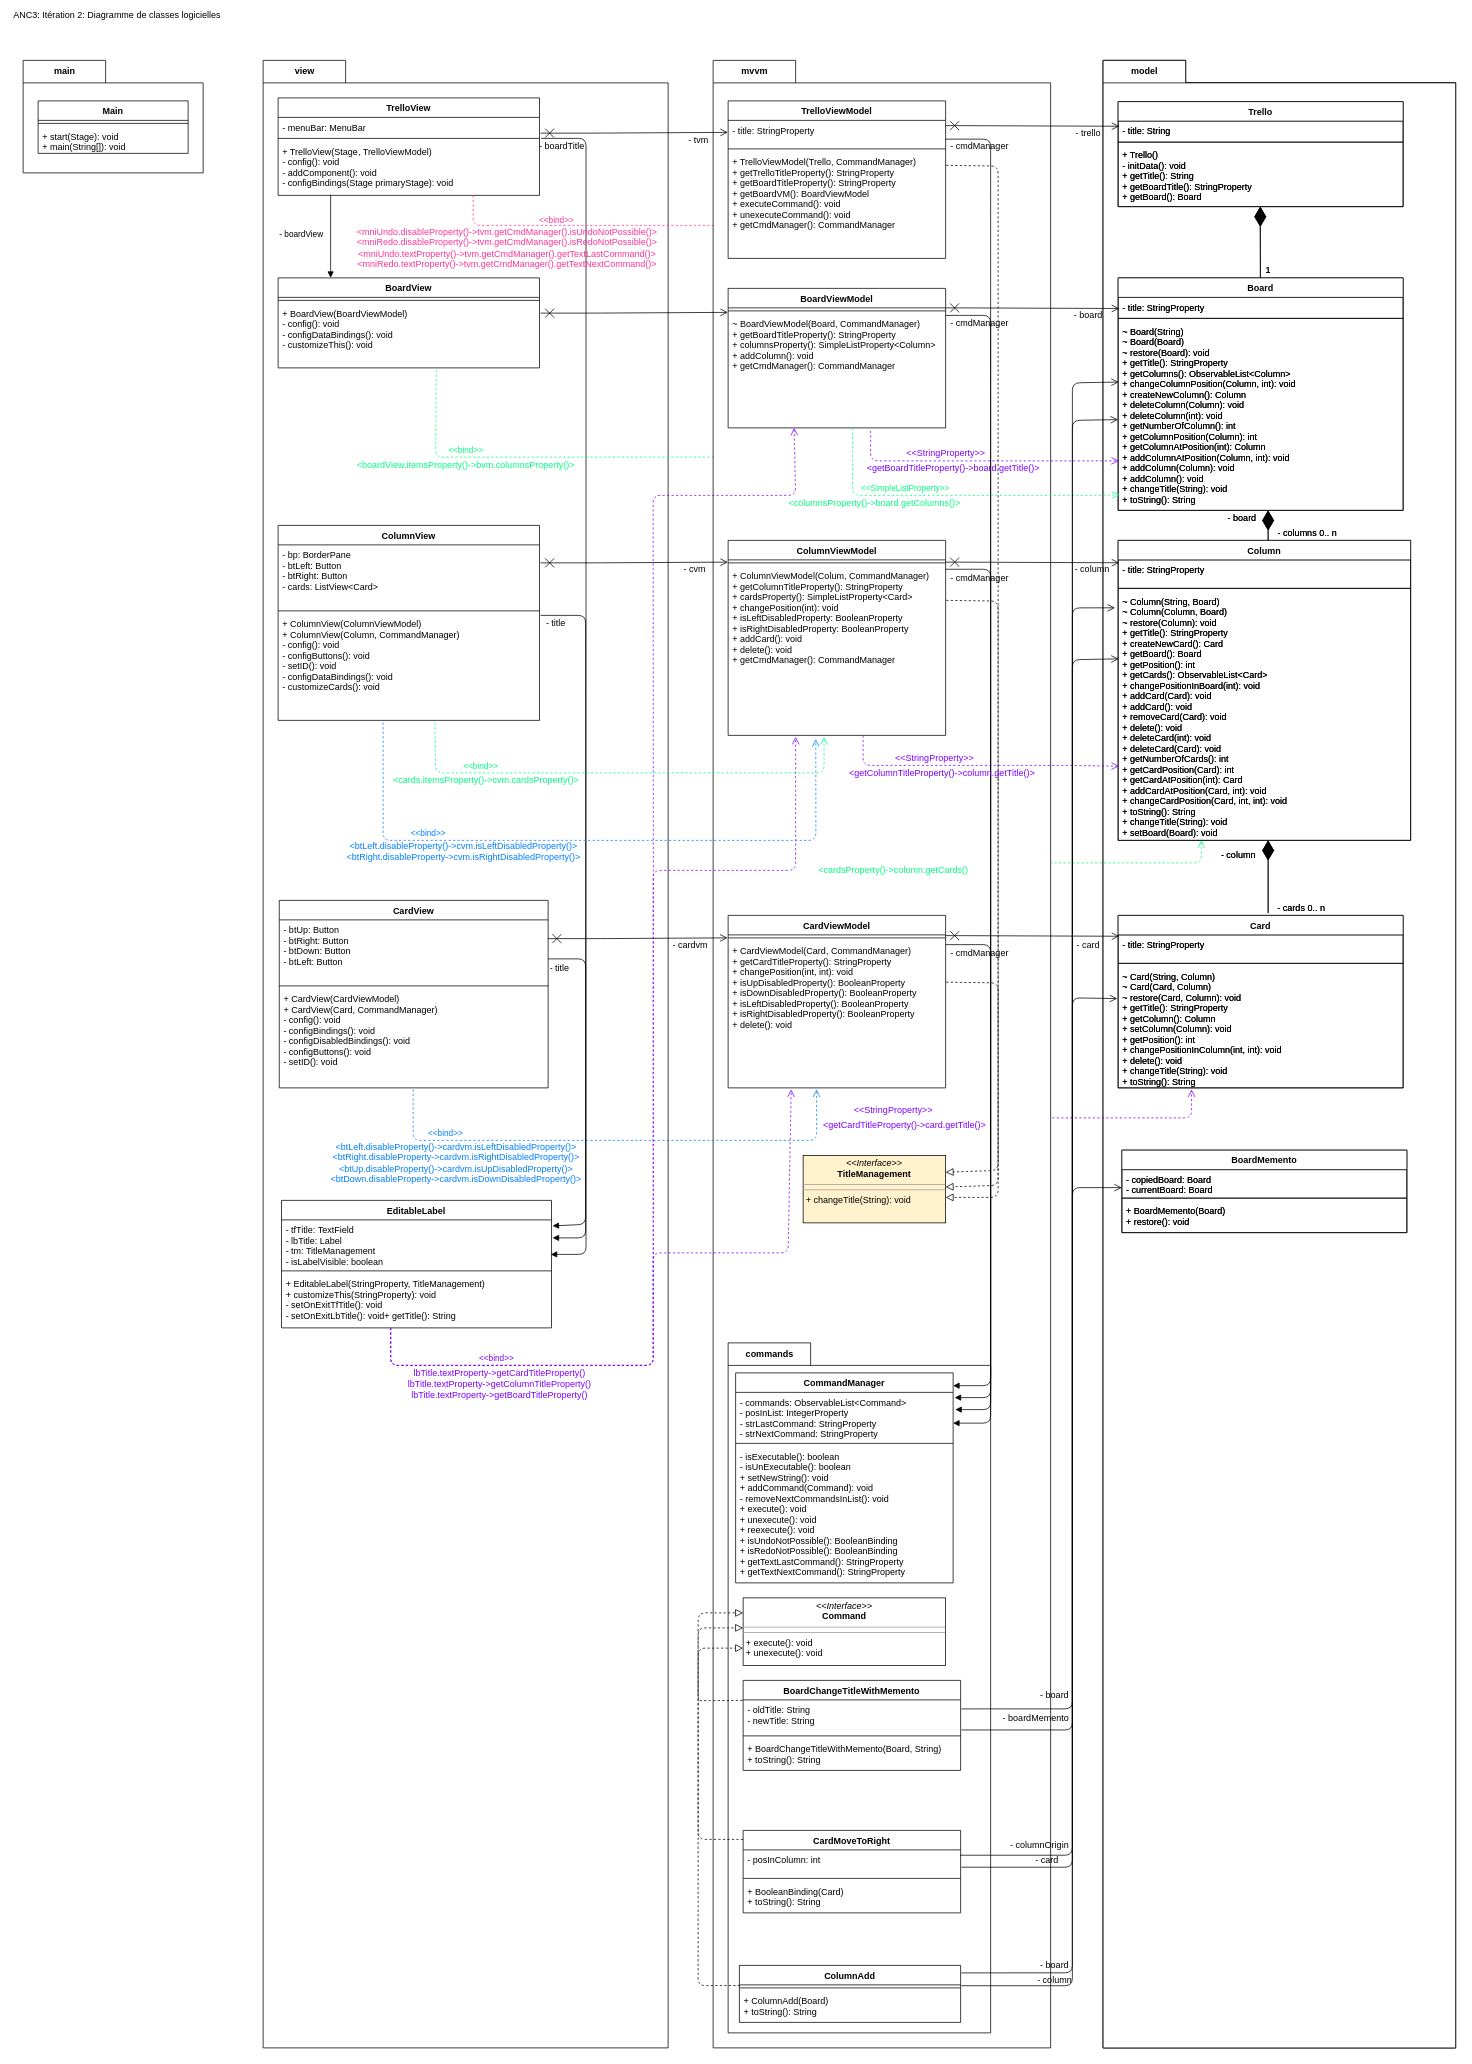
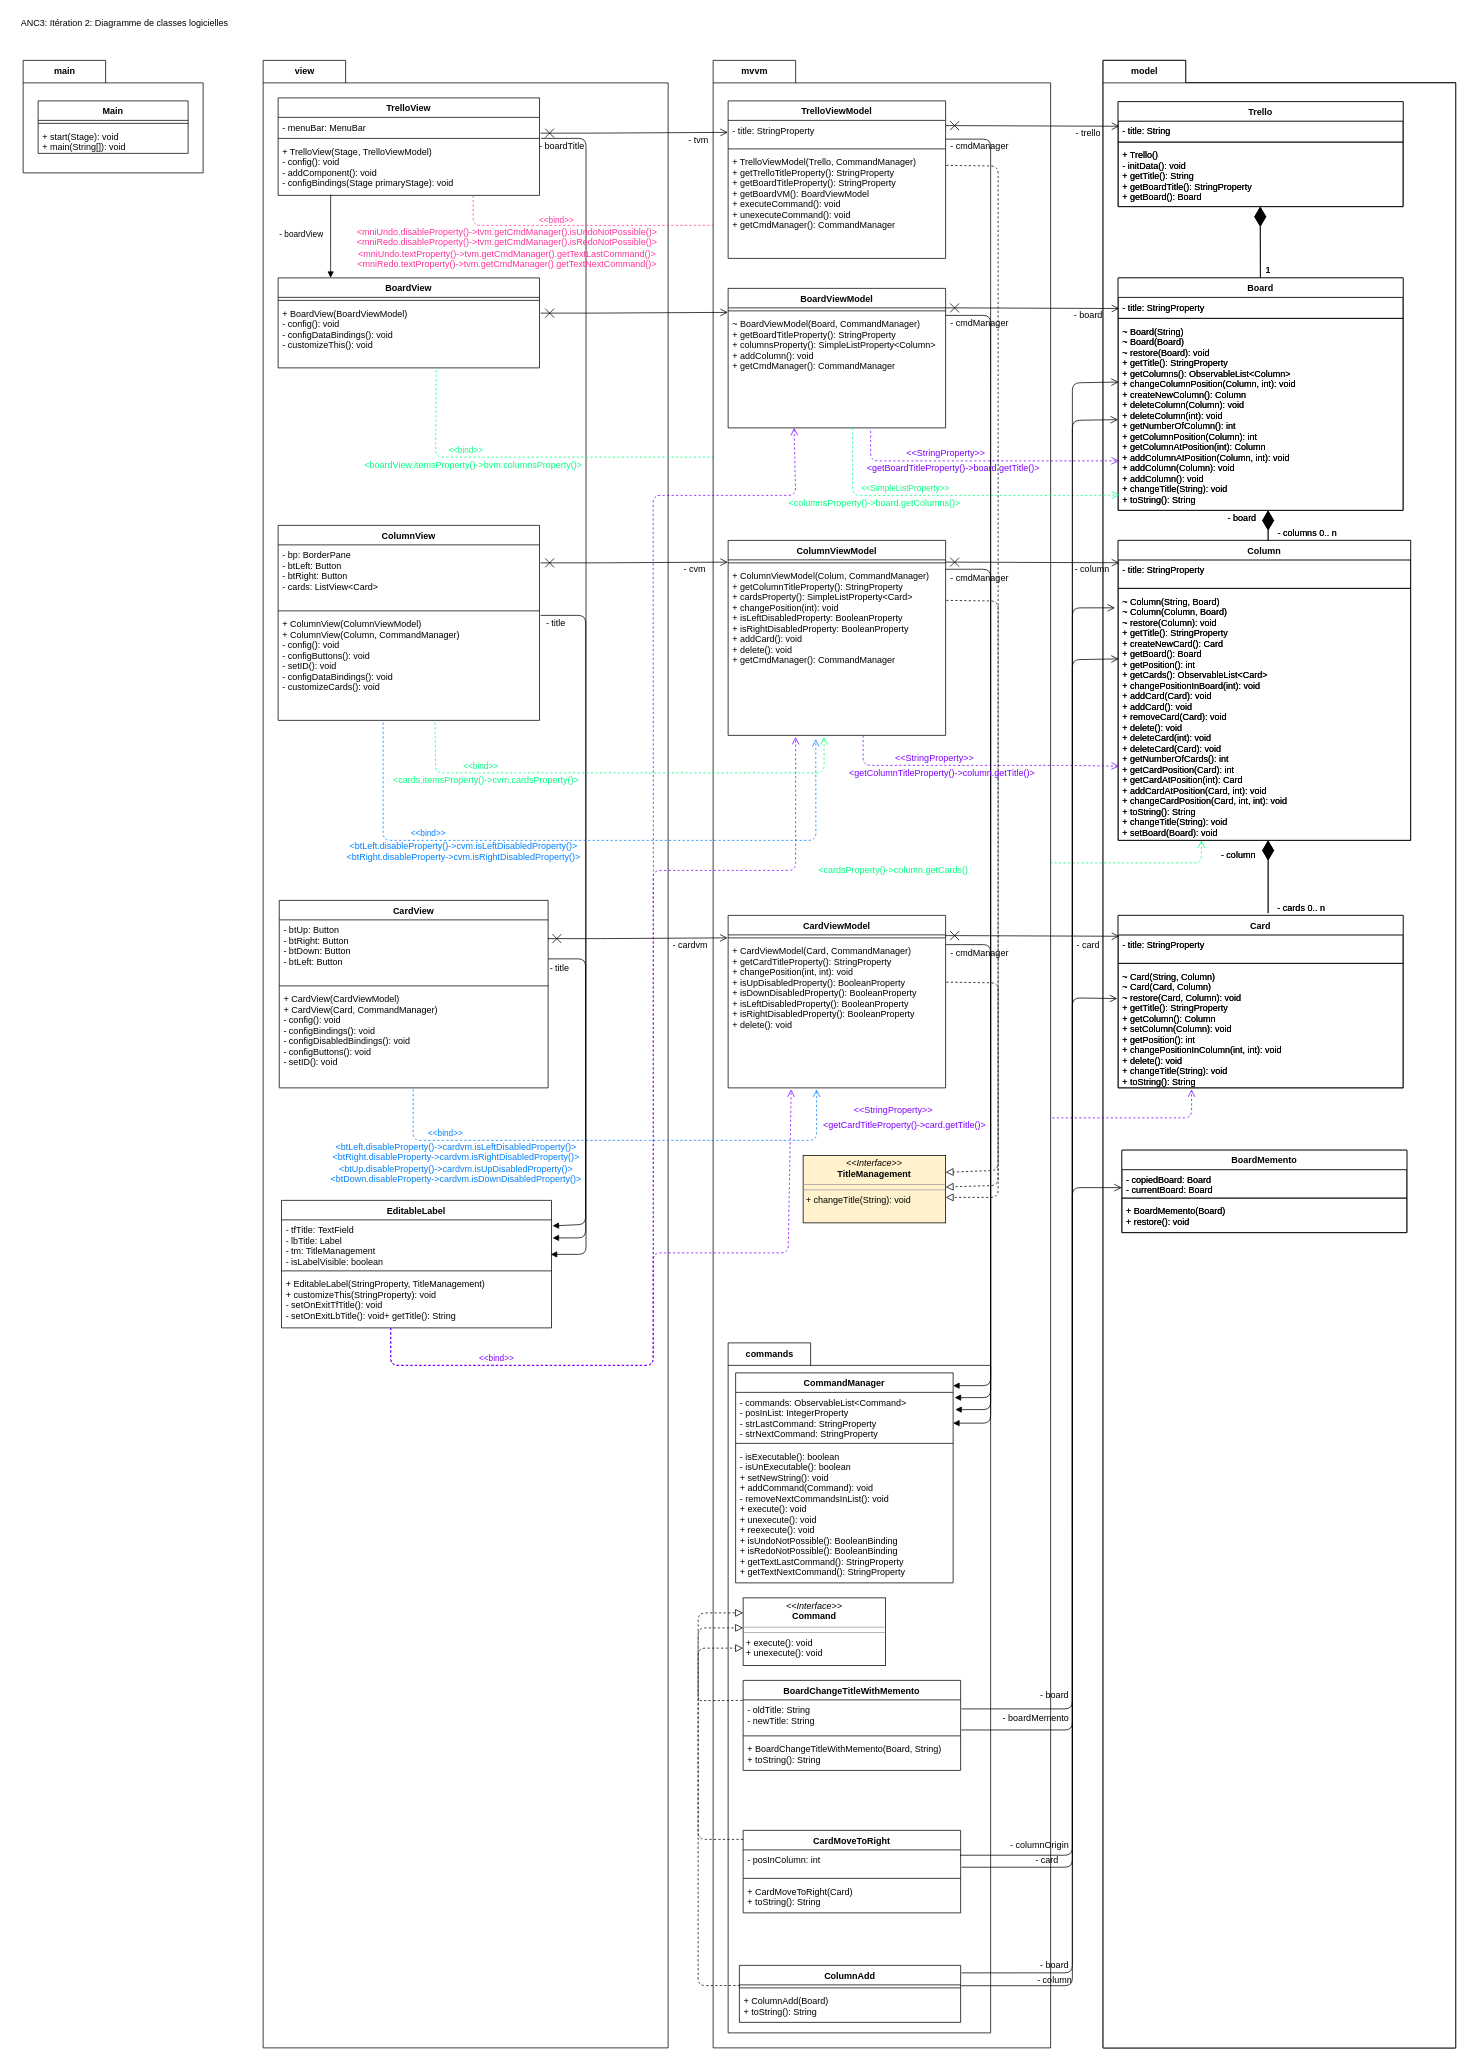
(117, 15) -> (124, 23)
(465, 465) -> (473, 465)
(499, 1384) -> none
(844, 1632) -> (814, 1632)
(798, 1892) -> (803, 1892)
